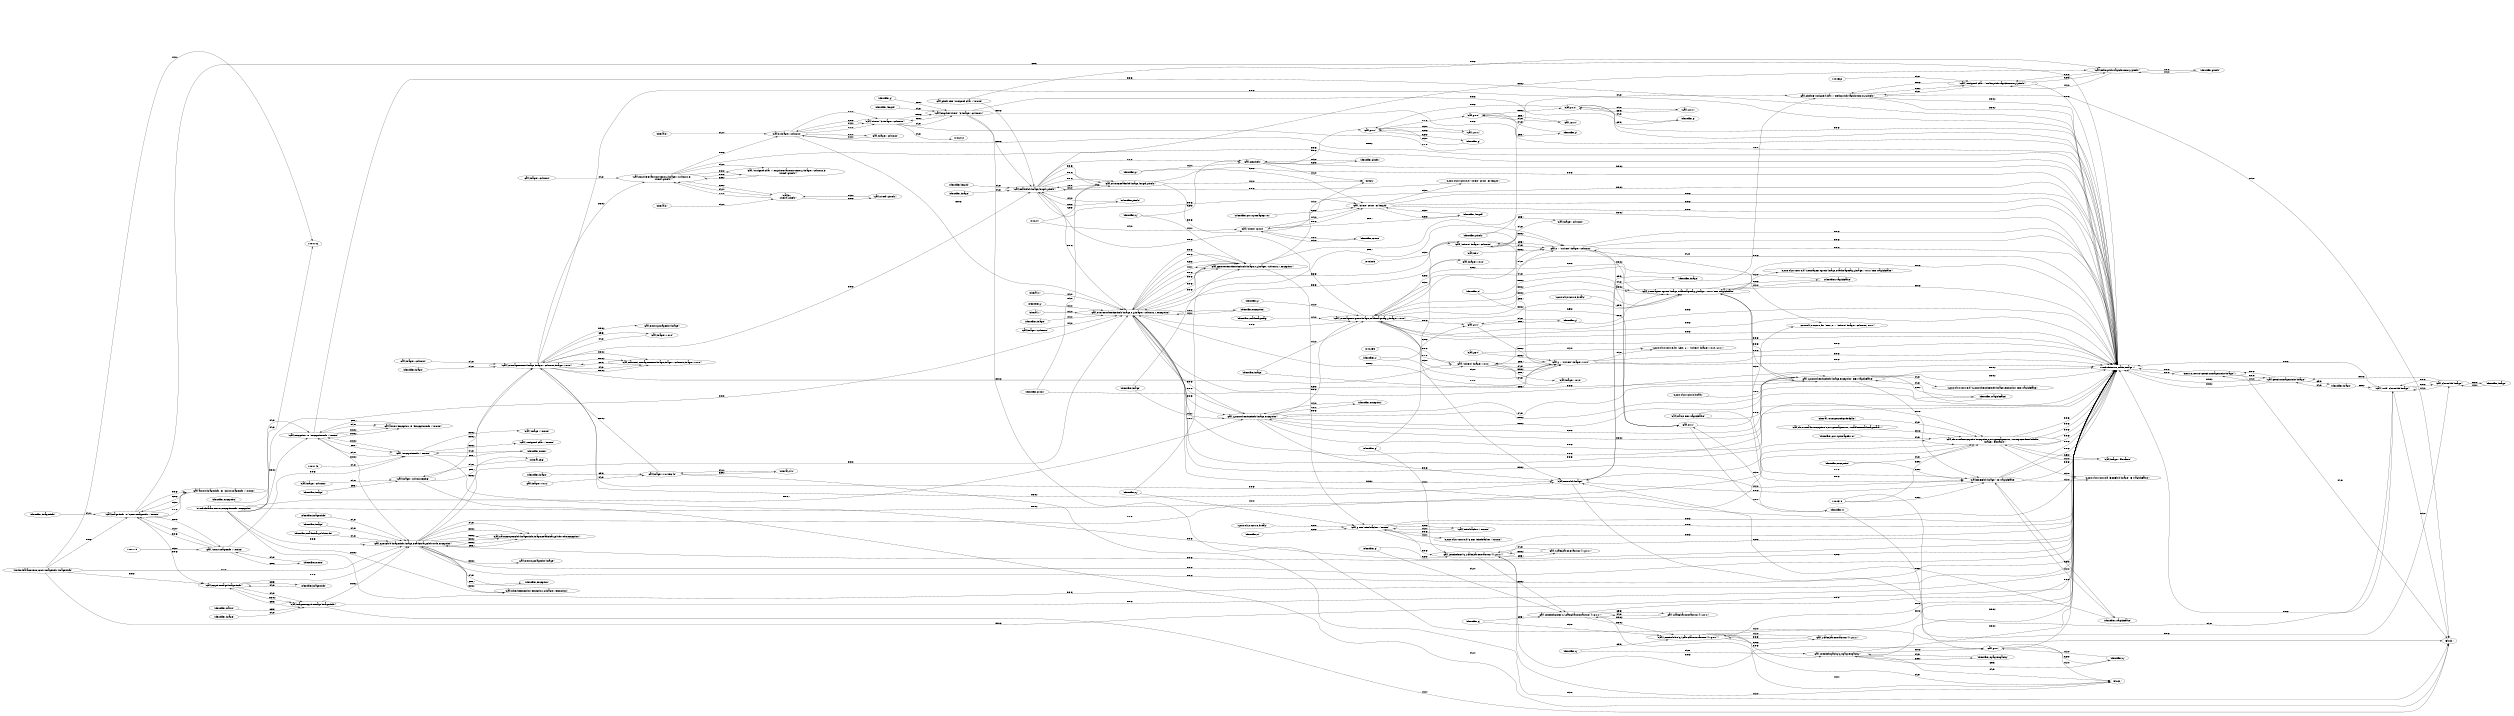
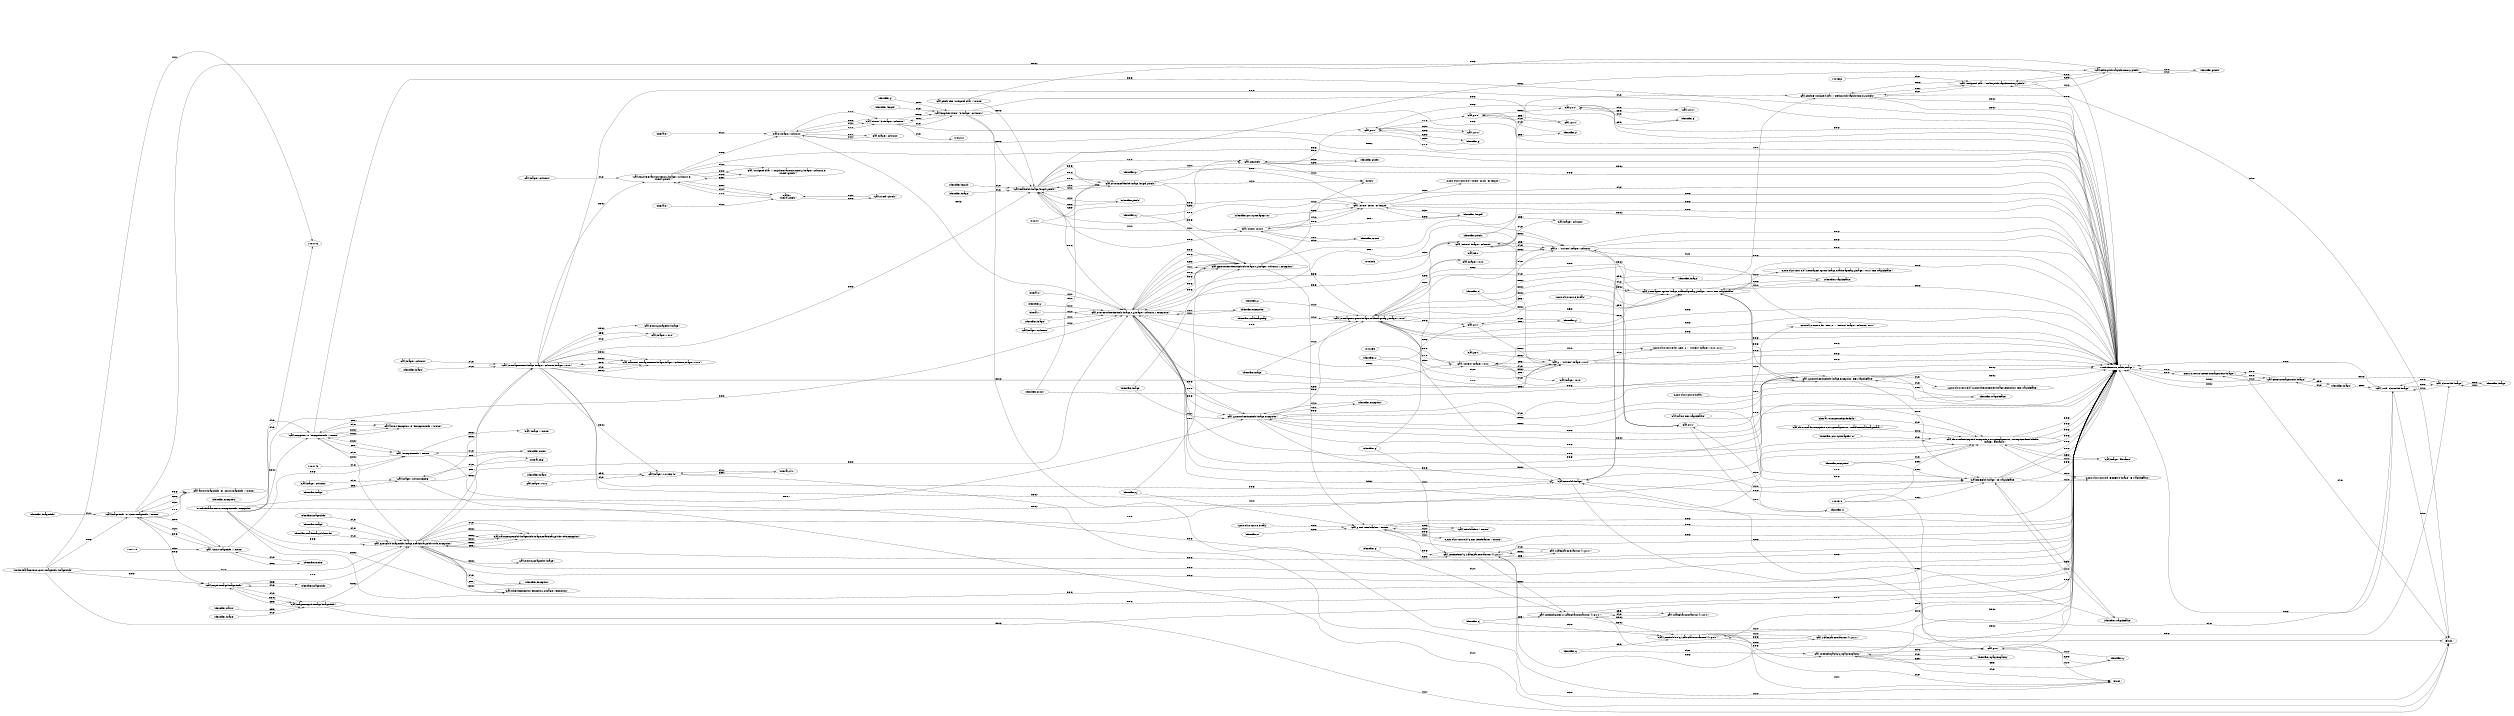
(1035, 63) -> (1035, 63)
(1620, 187) -> (1620, 187)
(1257, 190) -> (1190, 216)
(600, 420) -> (595, 423)
(537, 442) -> none
